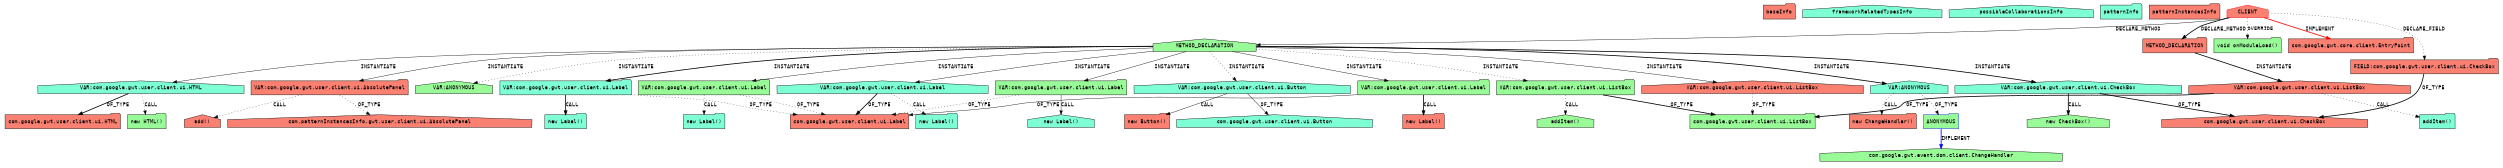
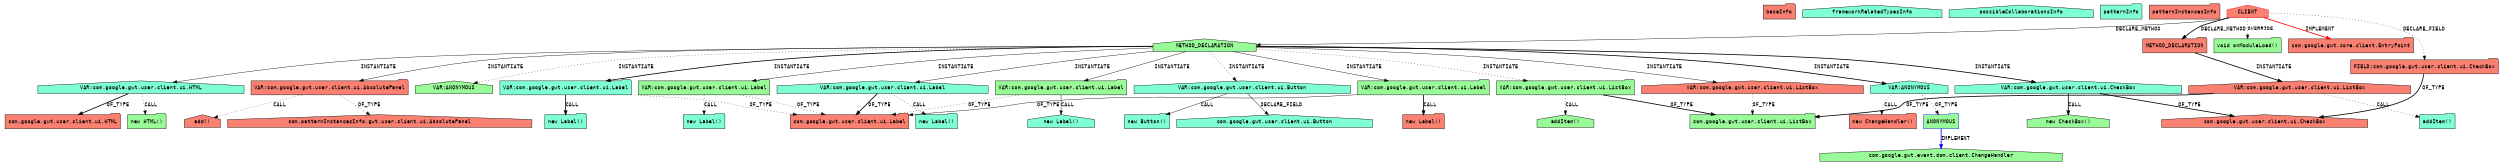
(1272, 105) -> (1282, 105)
(1147, 122) -> (1147, 122)
